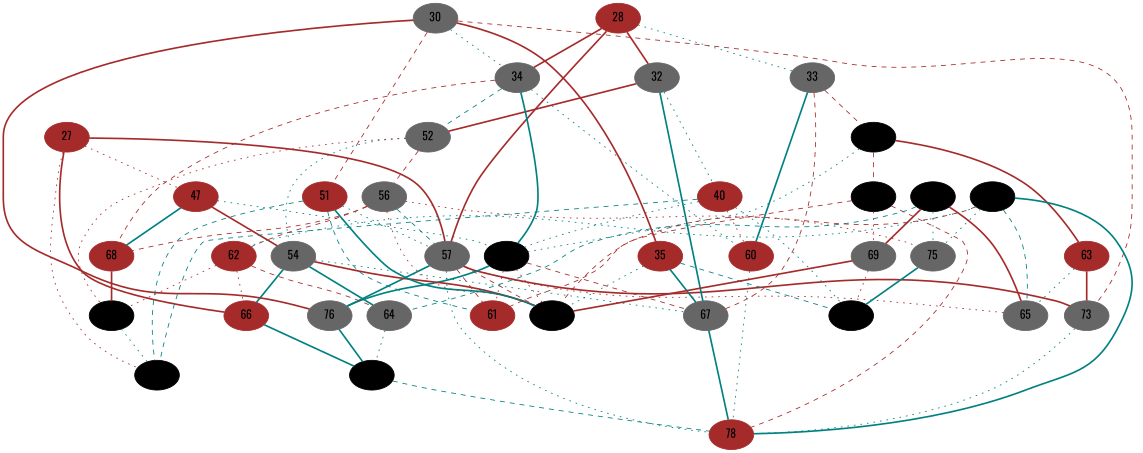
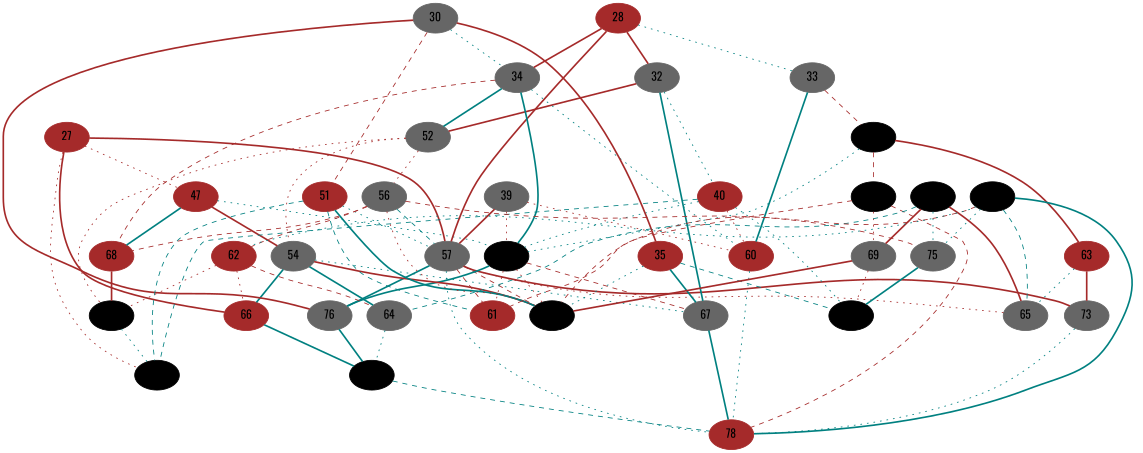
(904, 67) -> none
(473, 107) -> (473, 107)
(318, 161) -> (318, 161)
(406, 167) -> (406, 167)
none -> (507, 197)
(809, 200) -> none
(662, 217) -> (662, 217)
